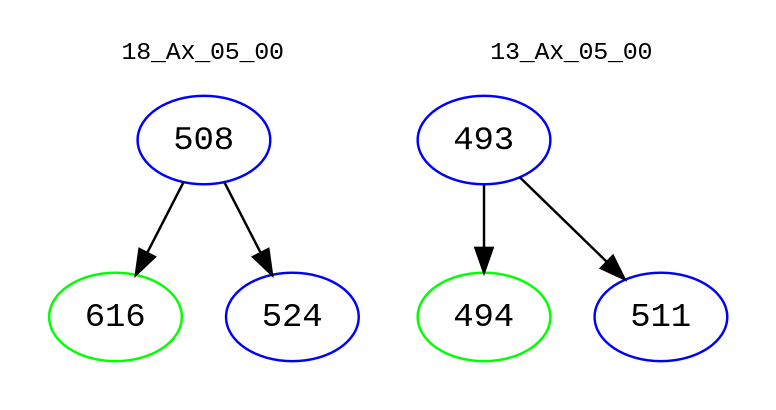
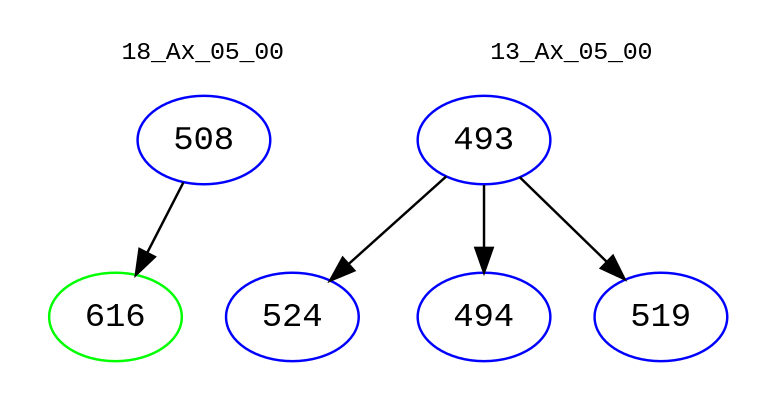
(242, 217) -> (414, 205)
(484, 317) -> (484, 317)
(661, 317) -> (661, 317)
